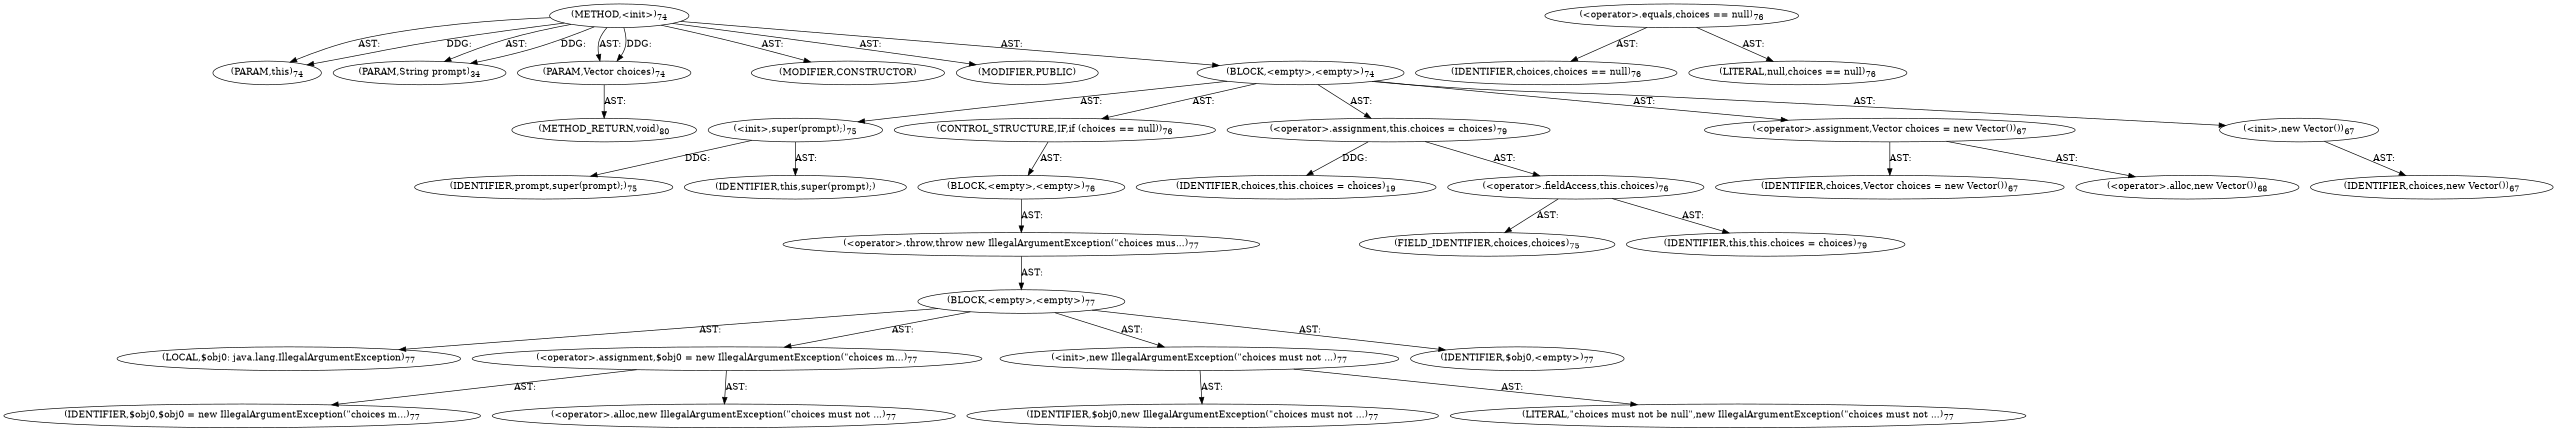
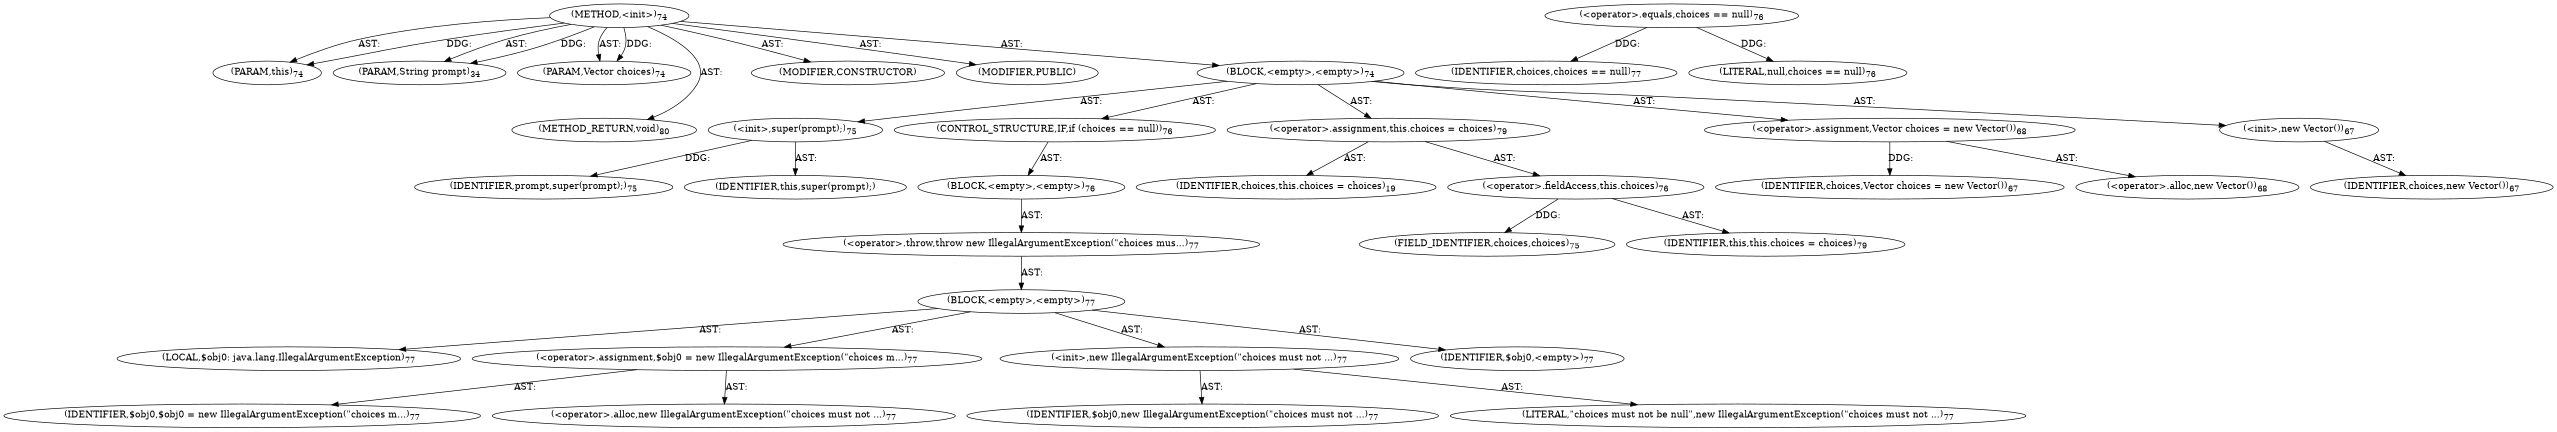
(1629, 44) -> (1629, 44)
(1755, 44) -> (1755, 44)
(1636, 72) -> (1636, 72)
(604, 98) -> (700, 70)
(2022, 129) -> (2022, 129)
(1356, 159) -> (1356, 159)
(1902, 159) -> (1902, 159)
(1550, 216) -> (1550, 216)
